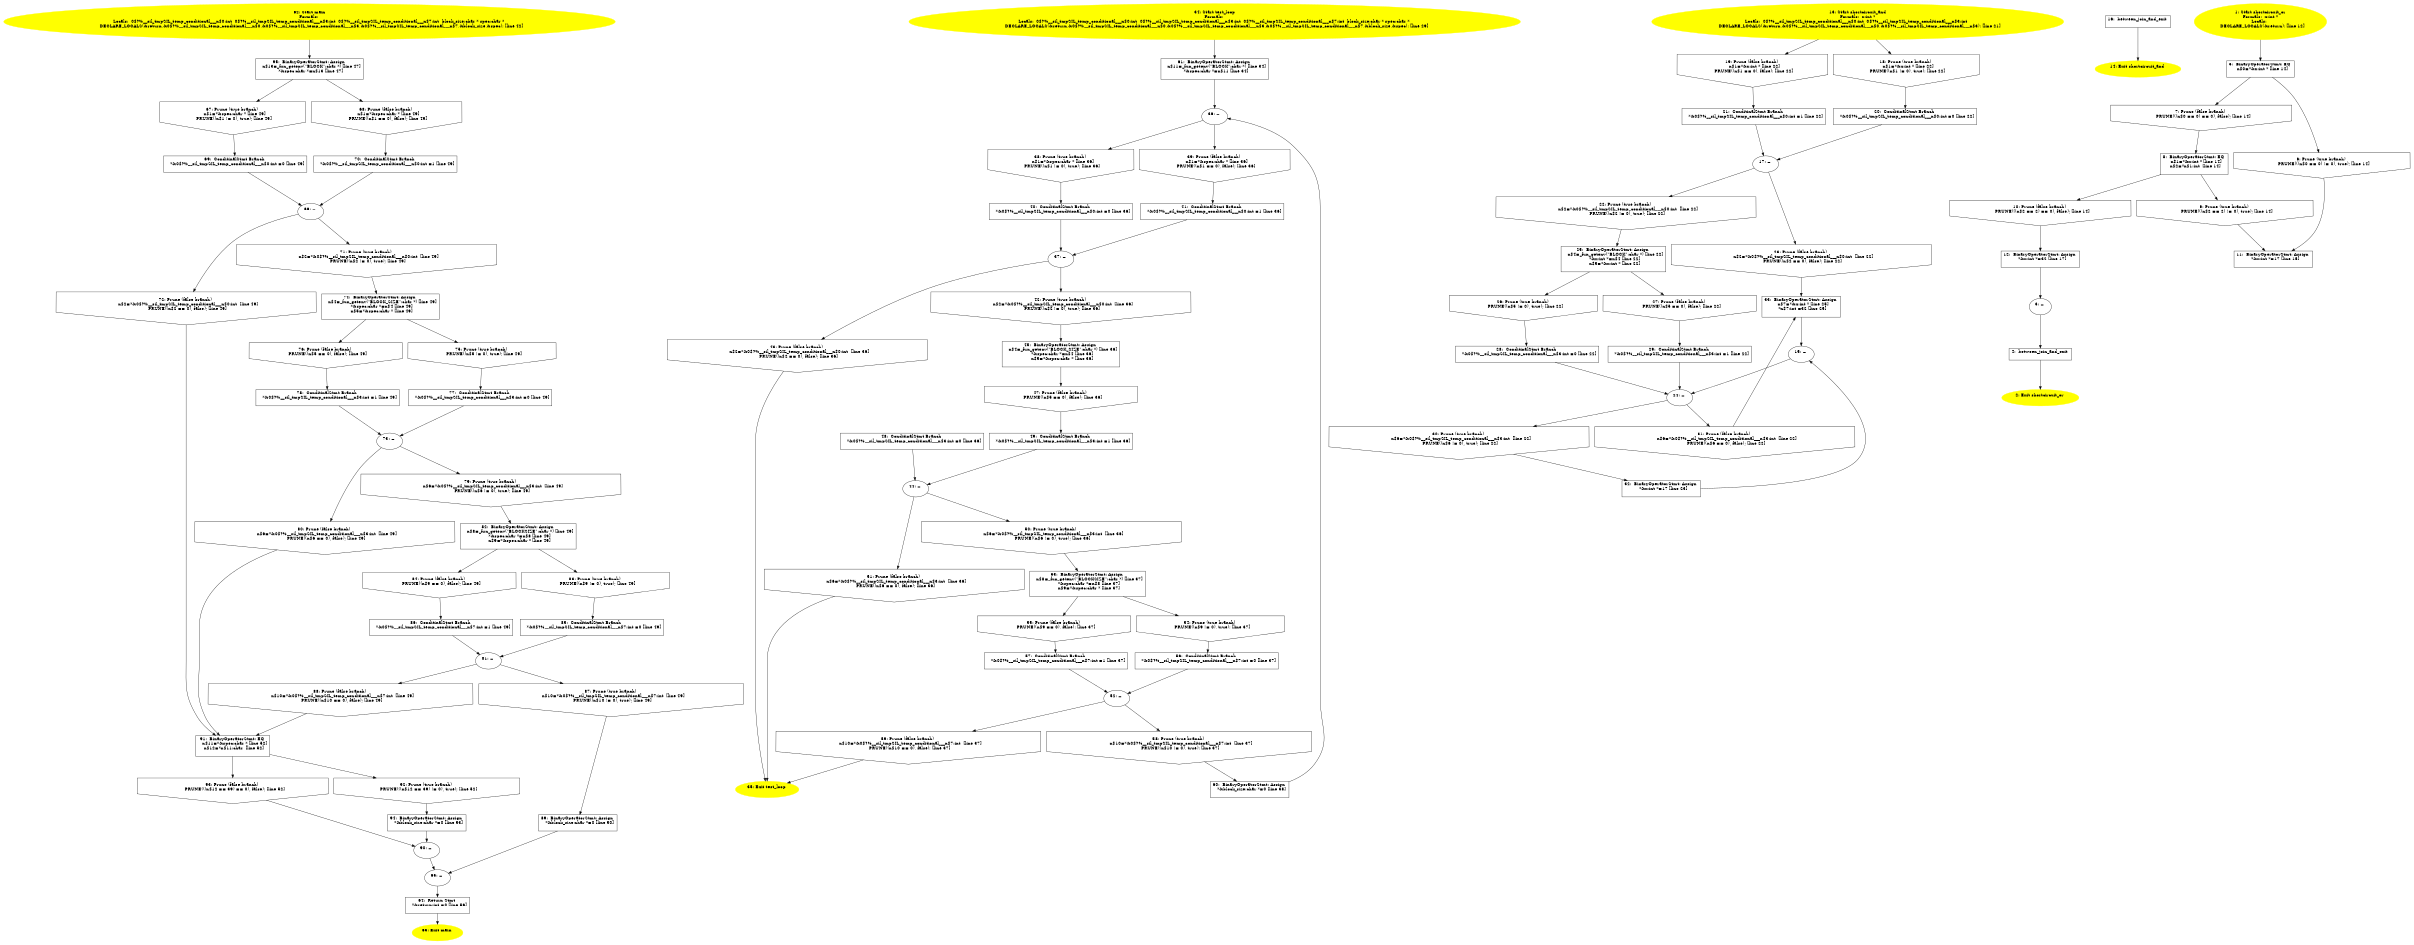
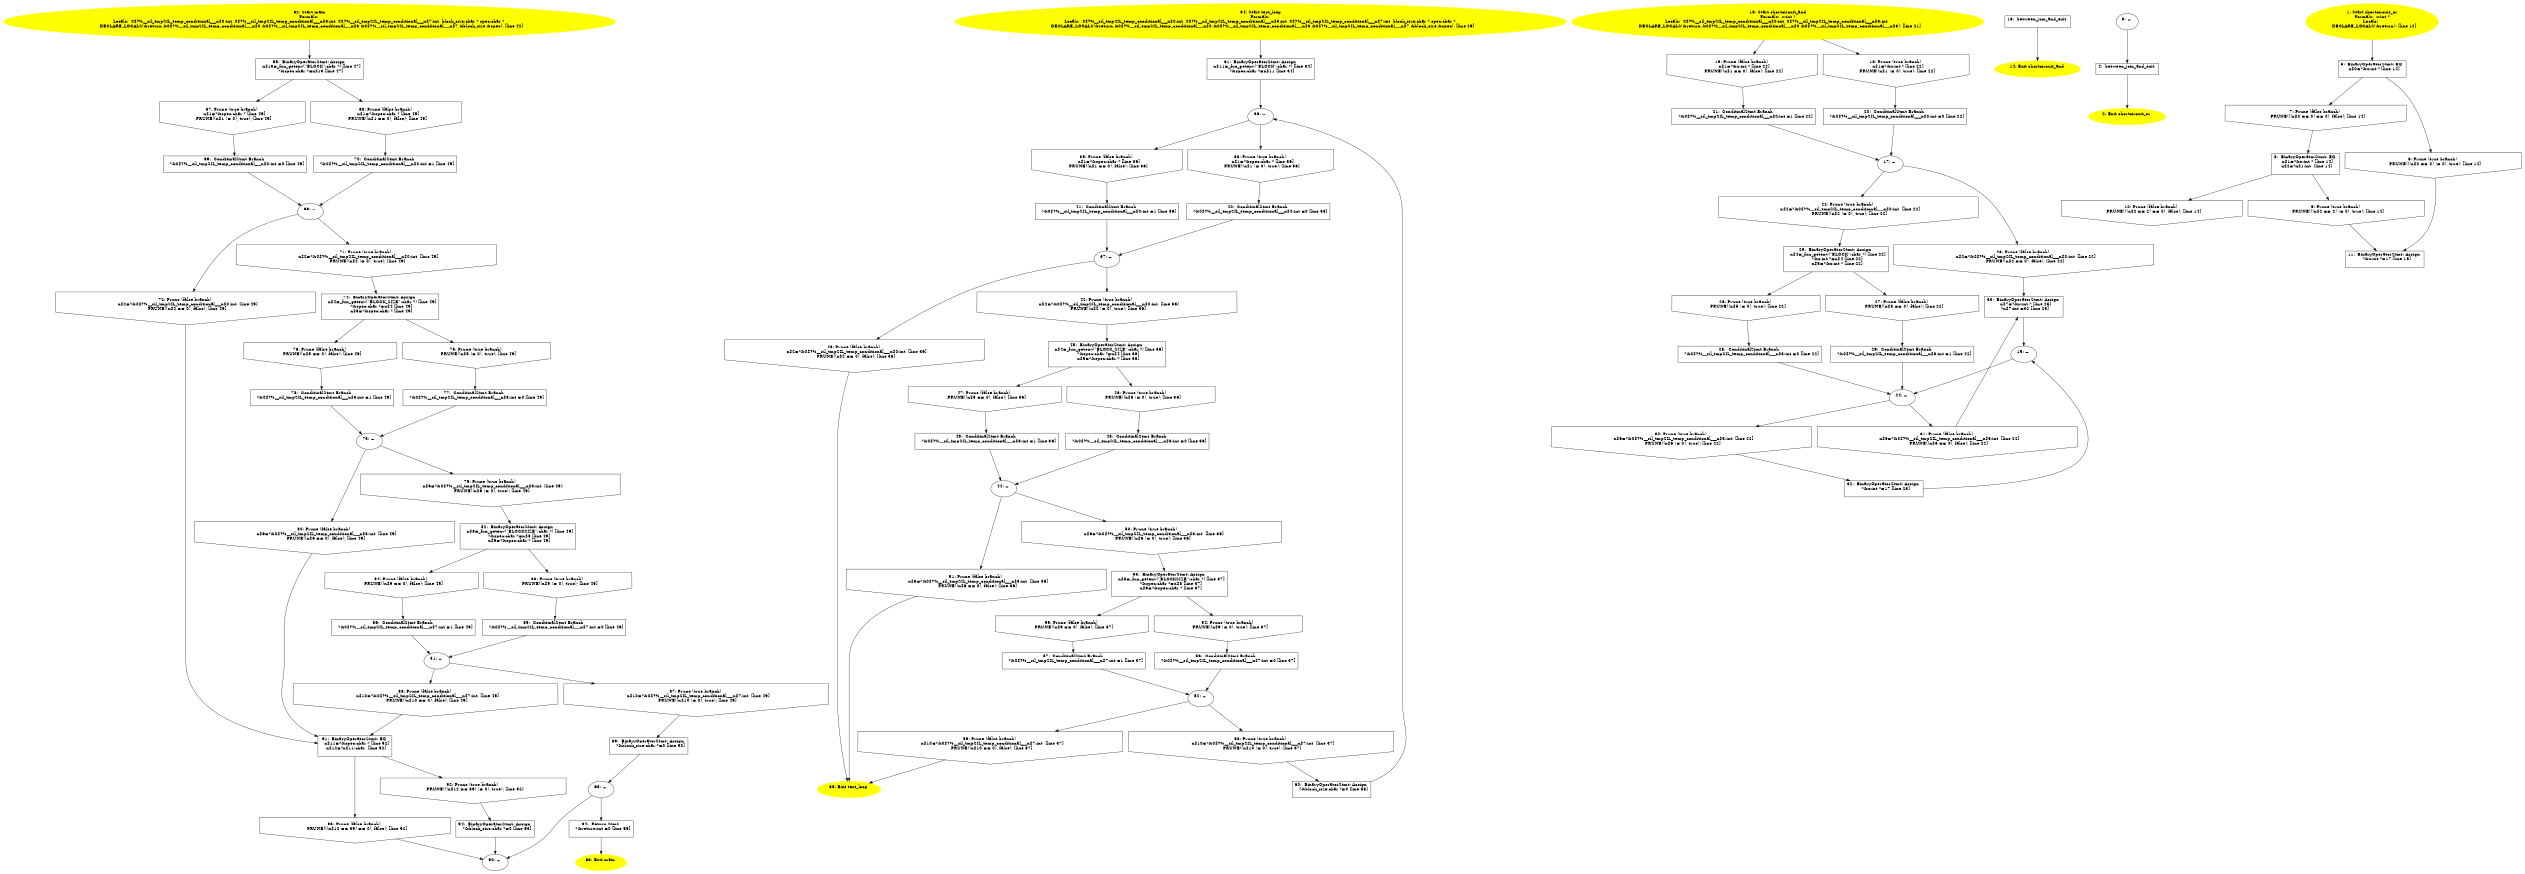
(2040, 259) -> none
none -> (1141, 398)
(432, 863) -> (552, 829)
